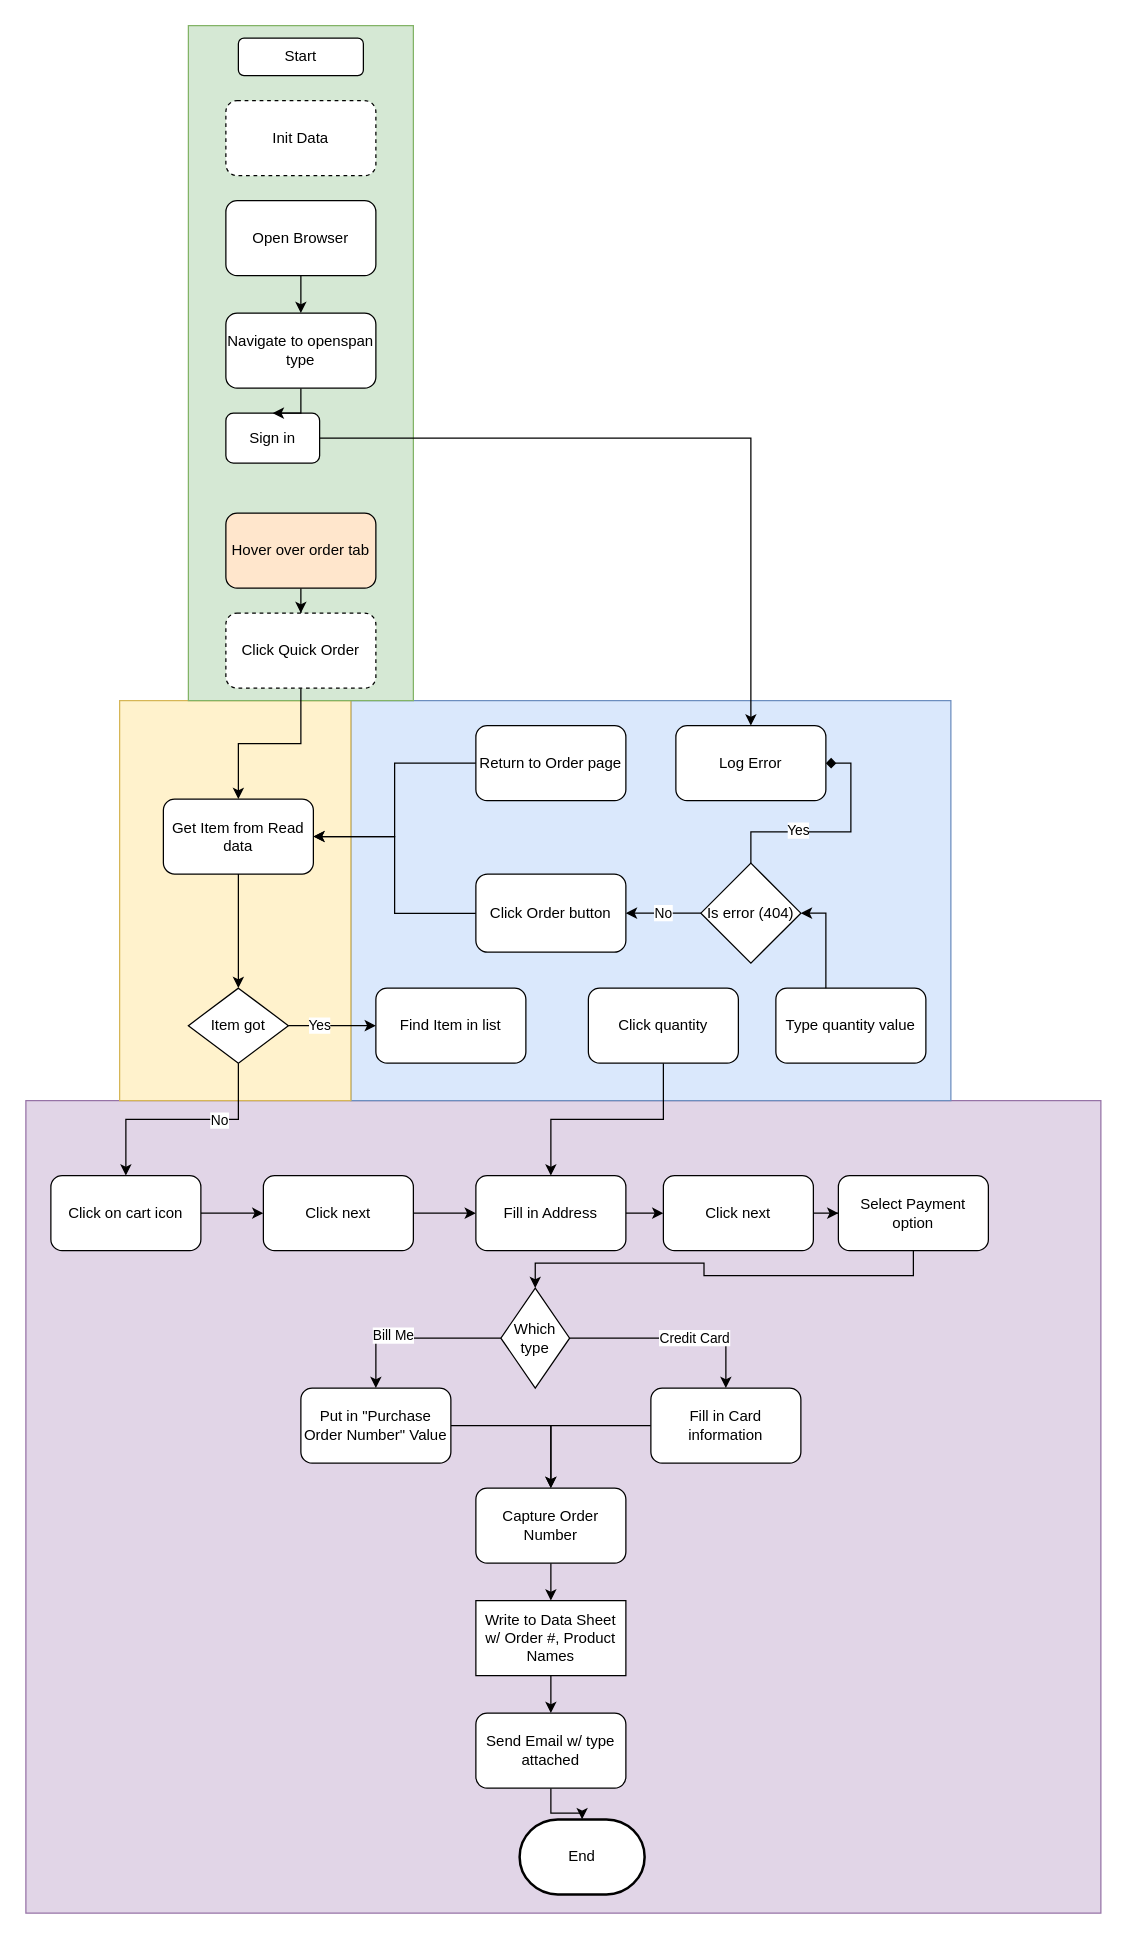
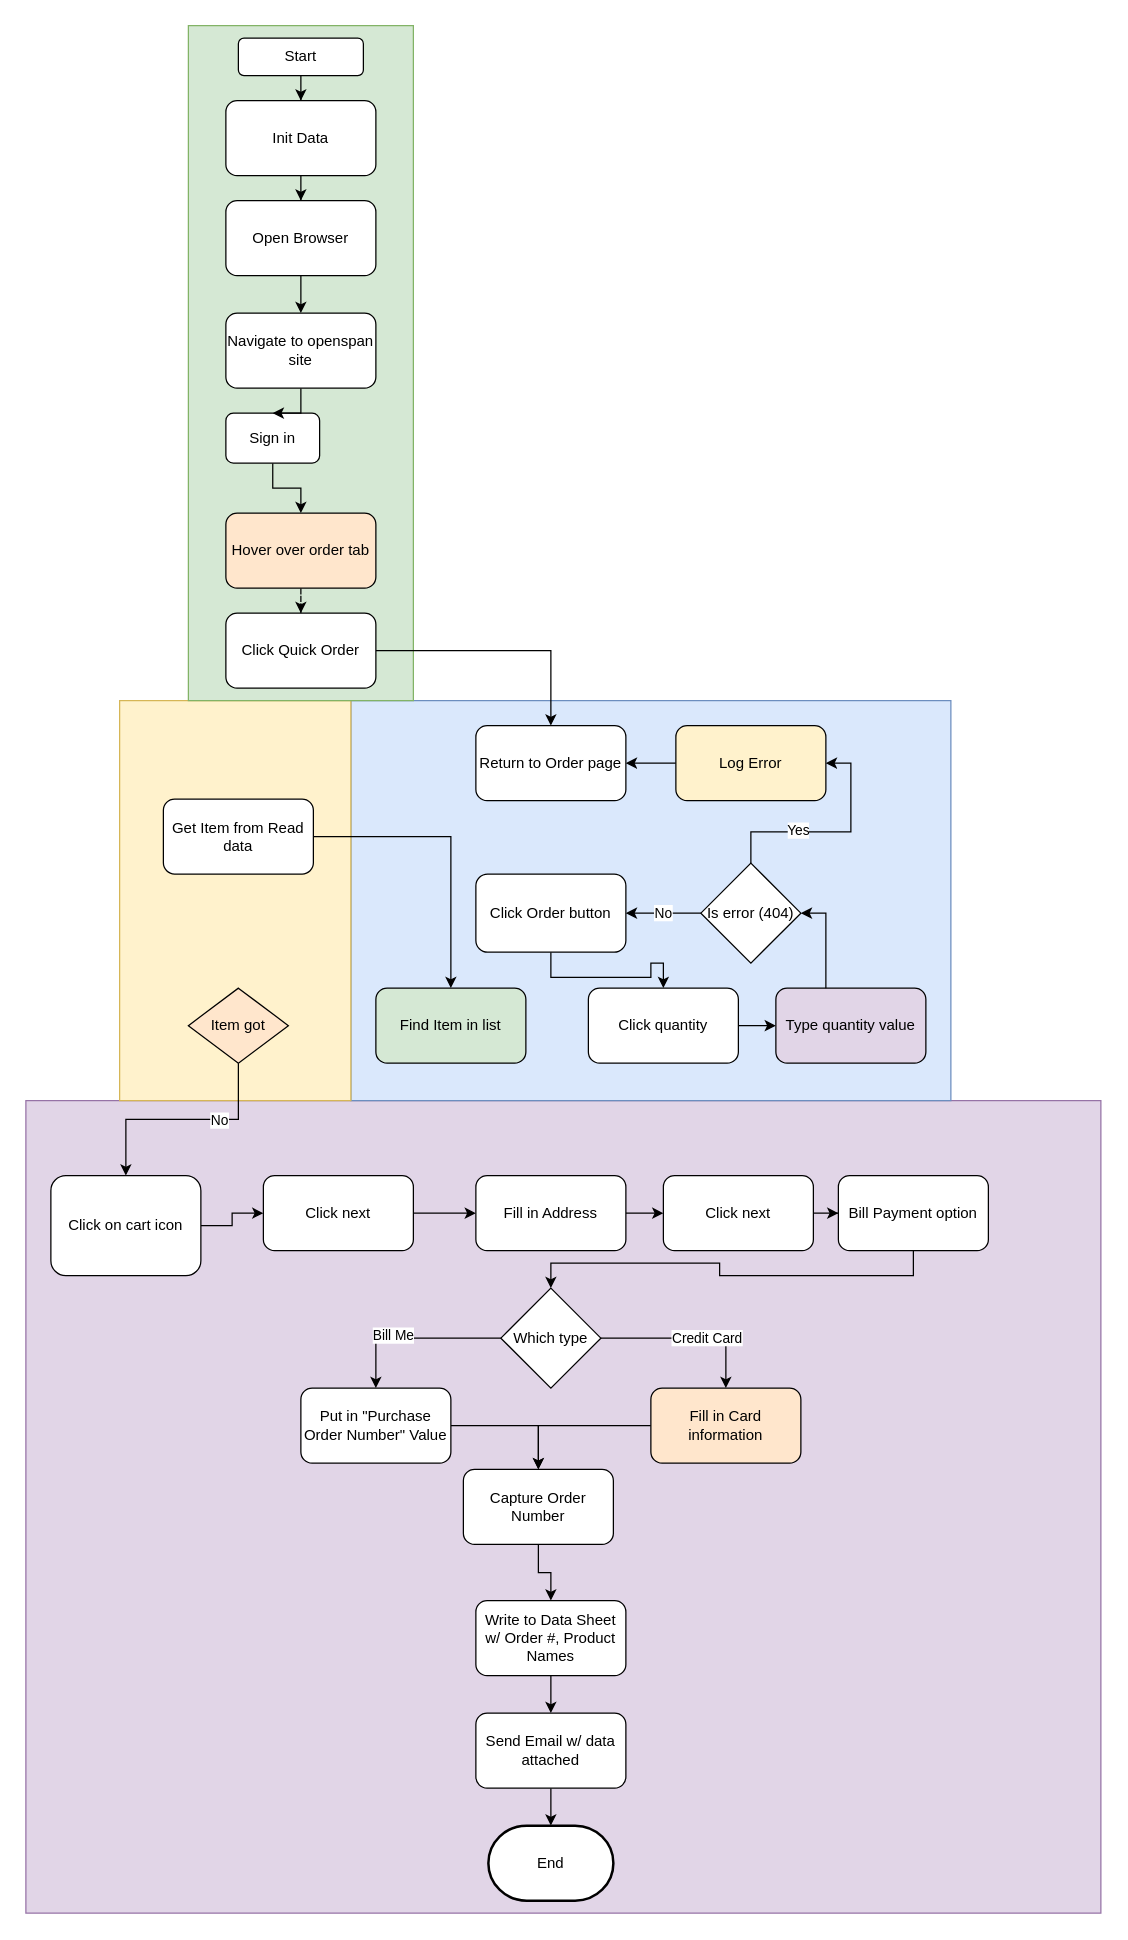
none -> (301, 93)
(301, 138) -> (301, 138)
none -> (301, 193)
(301, 351) -> (301, 351)
(675, 438) -> (283, 488)
(301, 613) -> (301, 613)
(301, 651) -> (301, 651)
(273, 744) -> (497, 651)
(400, 763) -> none
none -> (655, 763)
(751, 763) -> (751, 763)
(836, 763) -> (836, 763)
(398, 913) -> (610, 977)
(238, 927) -> (451, 881)
(238, 1026) -> (238, 1026)
(327, 1026) -> none
(451, 1026) -> (451, 1026)
(851, 1026) -> (851, 1026)
(611, 1119) -> (761, 1026)
(126, 1213) -> (126, 1226)
(913, 1213) -> (913, 1213)
(535, 1338) -> (551, 1338)
(726, 1426) -> (726, 1426)
(551, 1526) -> (538, 1507)
(551, 1638) -> (551, 1638)
(551, 1751) -> (551, 1751)
(582, 1857) -> (551, 1863)
